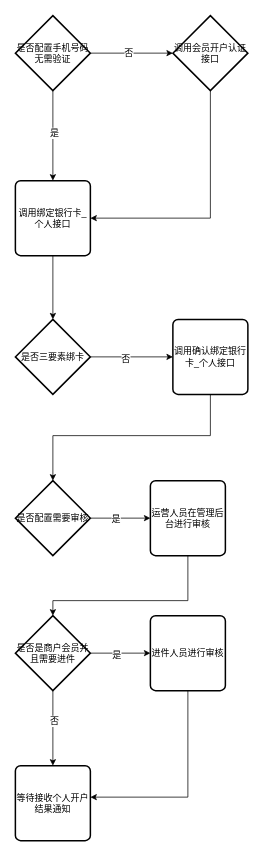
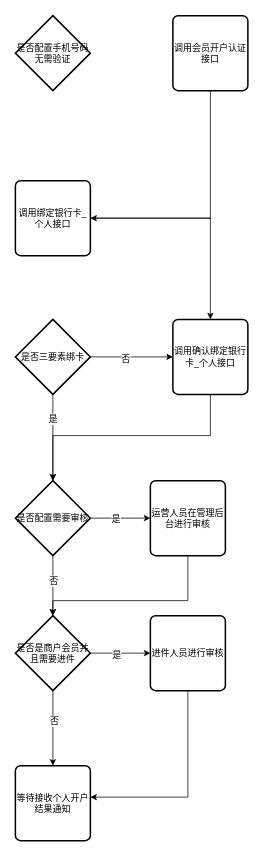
(128, 53) -> none
(210, 53) -> (210, 53)
(53, 132) -> none
(53, 312) -> (210, 266)
none -> (53, 413)
none -> (53, 576)
